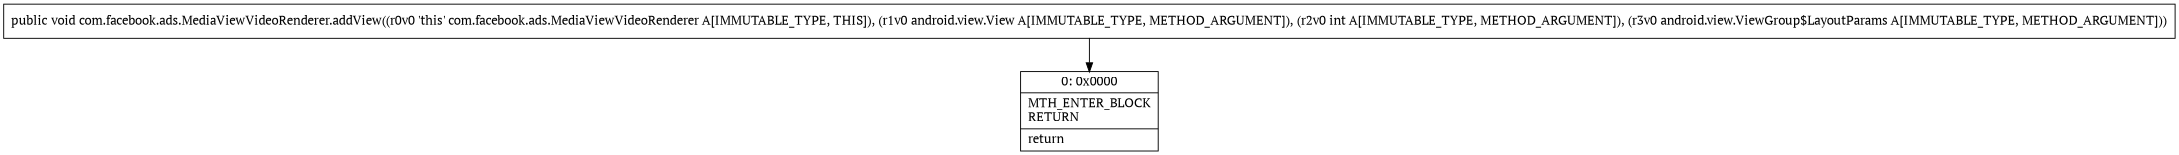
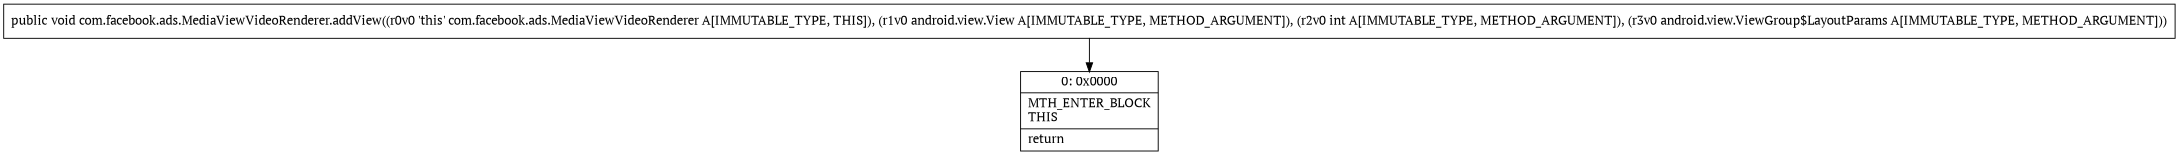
(1054, 117) -> (1043, 117)
